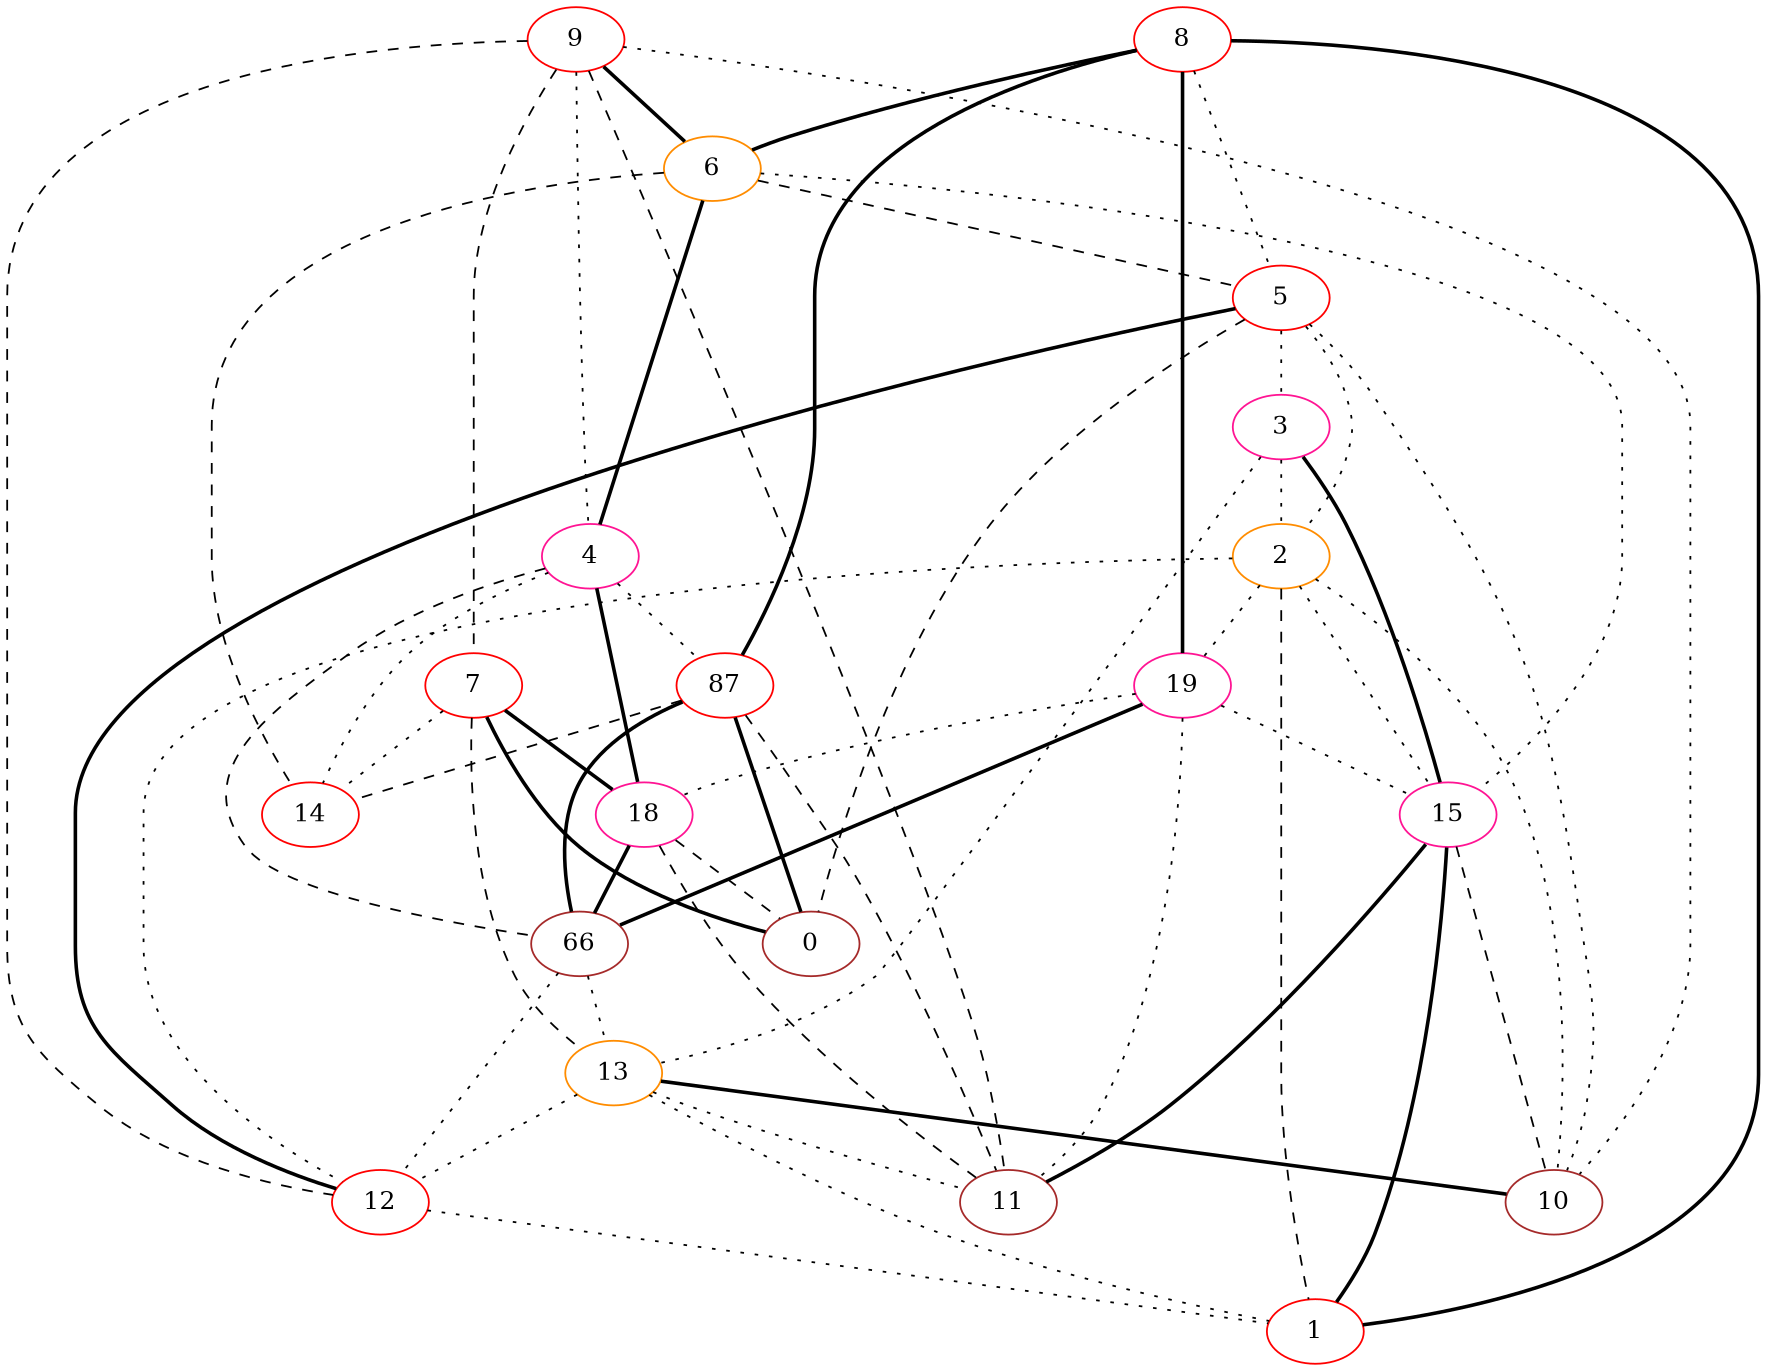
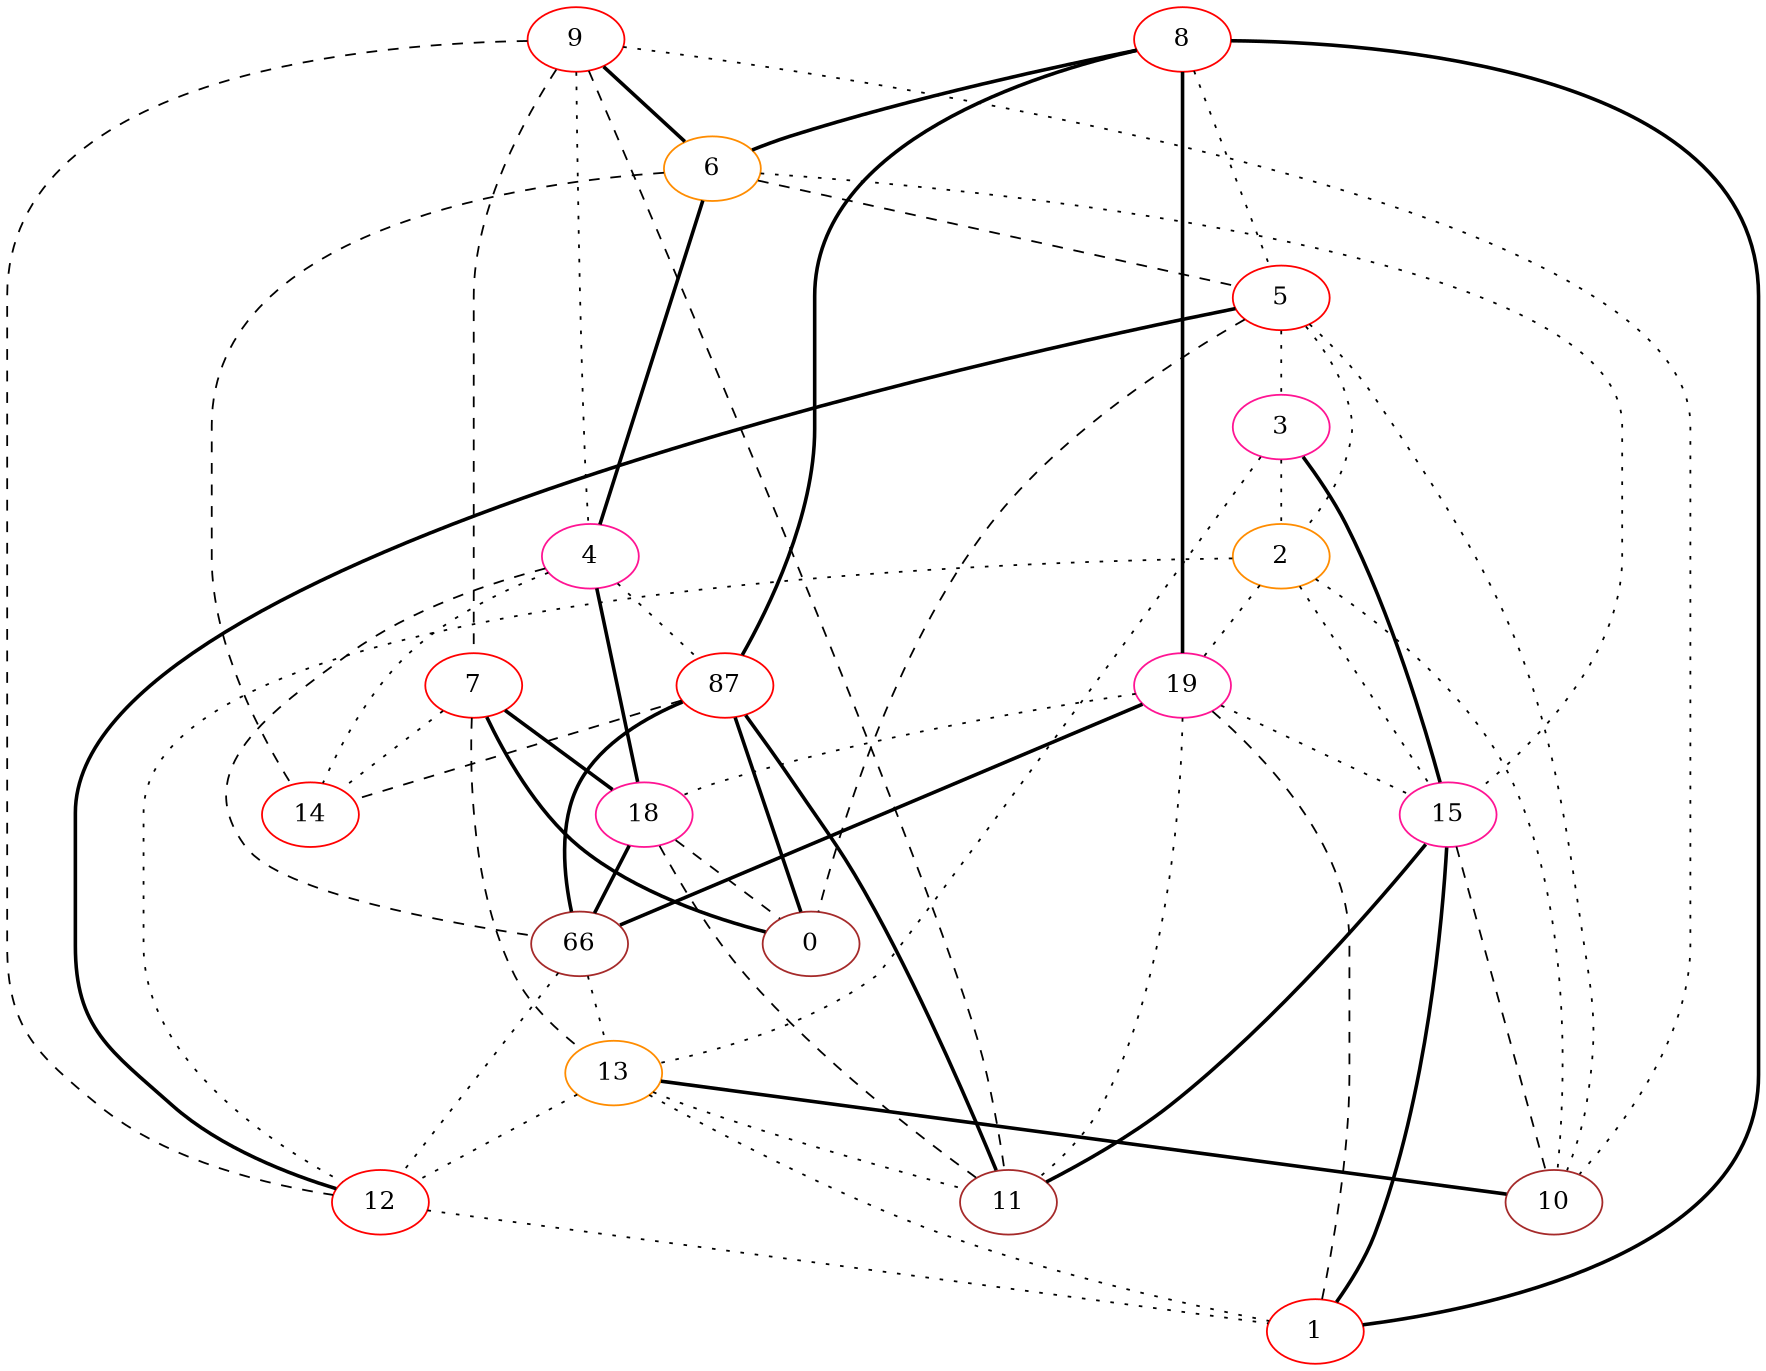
(887, 934) -> (887, 934)
(1281, 945) -> (1349, 984)
